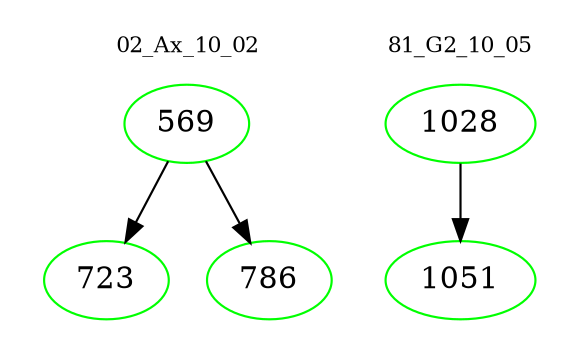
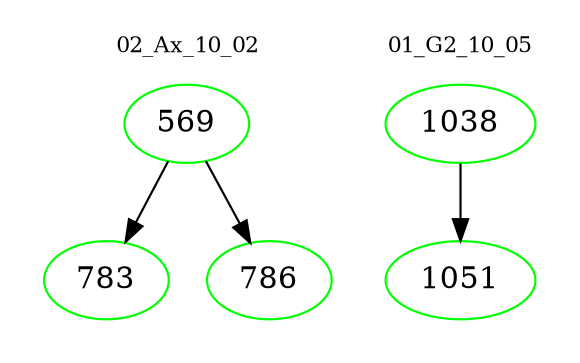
(461, 47) -> (461, 47)
(461, 124) -> (461, 124)
(106, 280) -> (106, 280)
